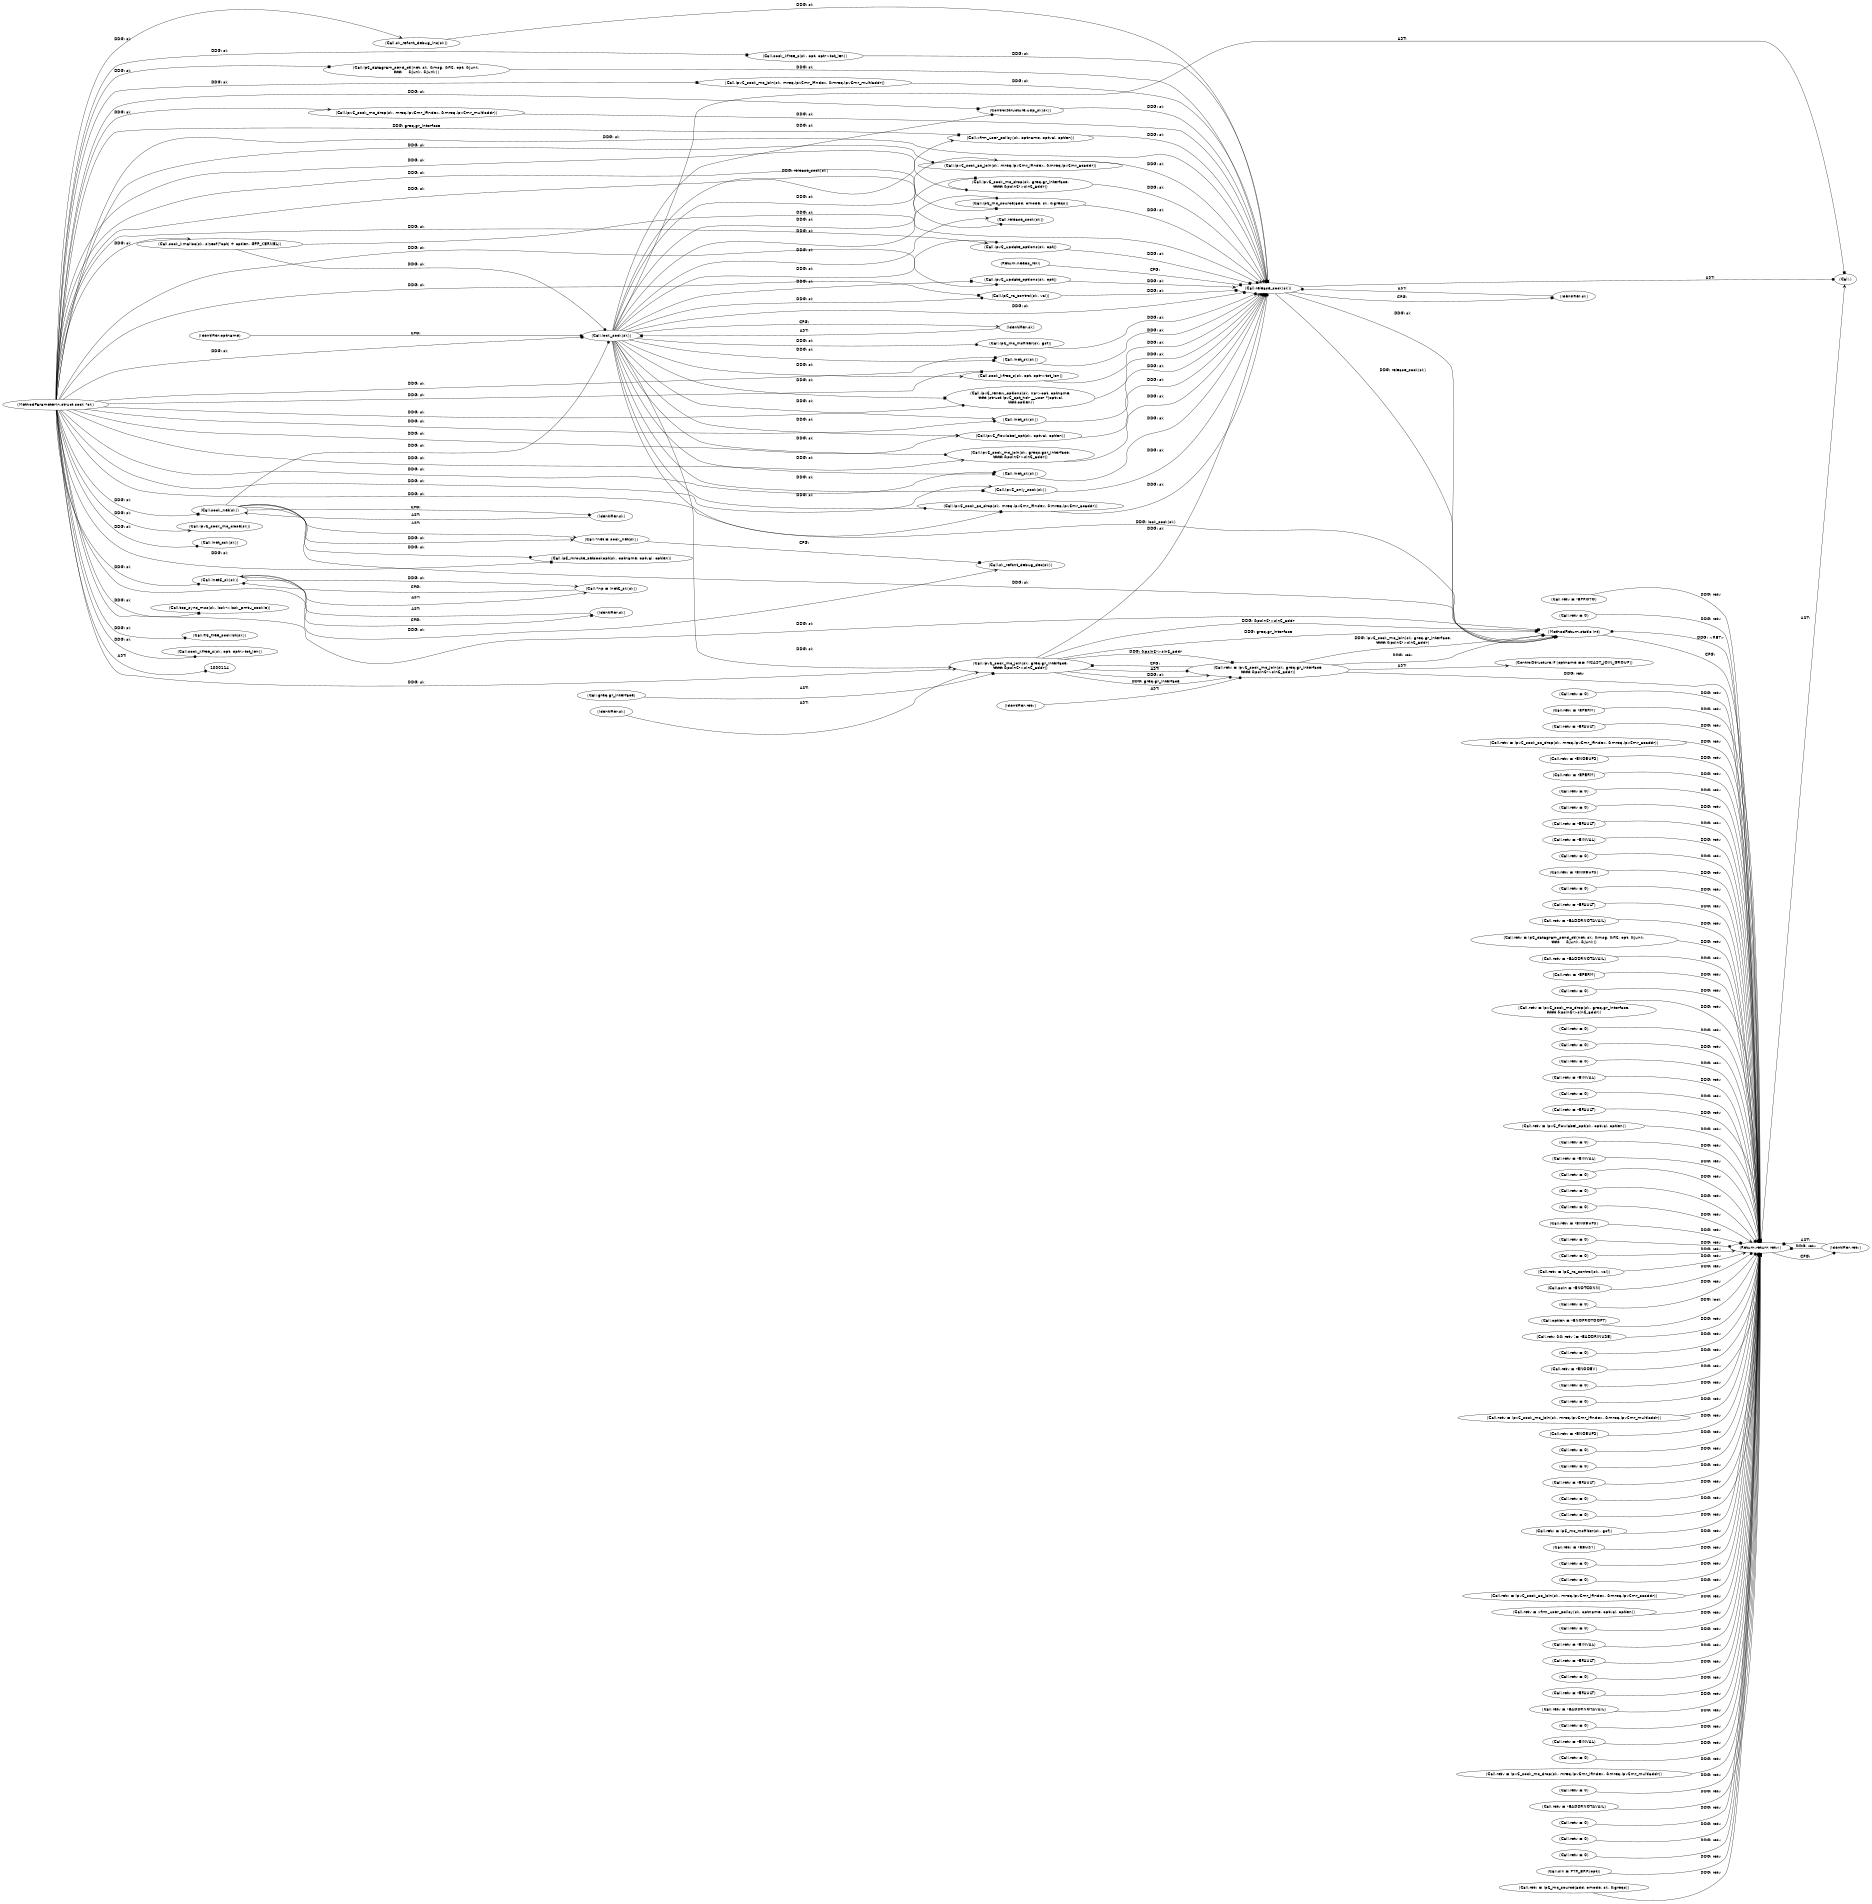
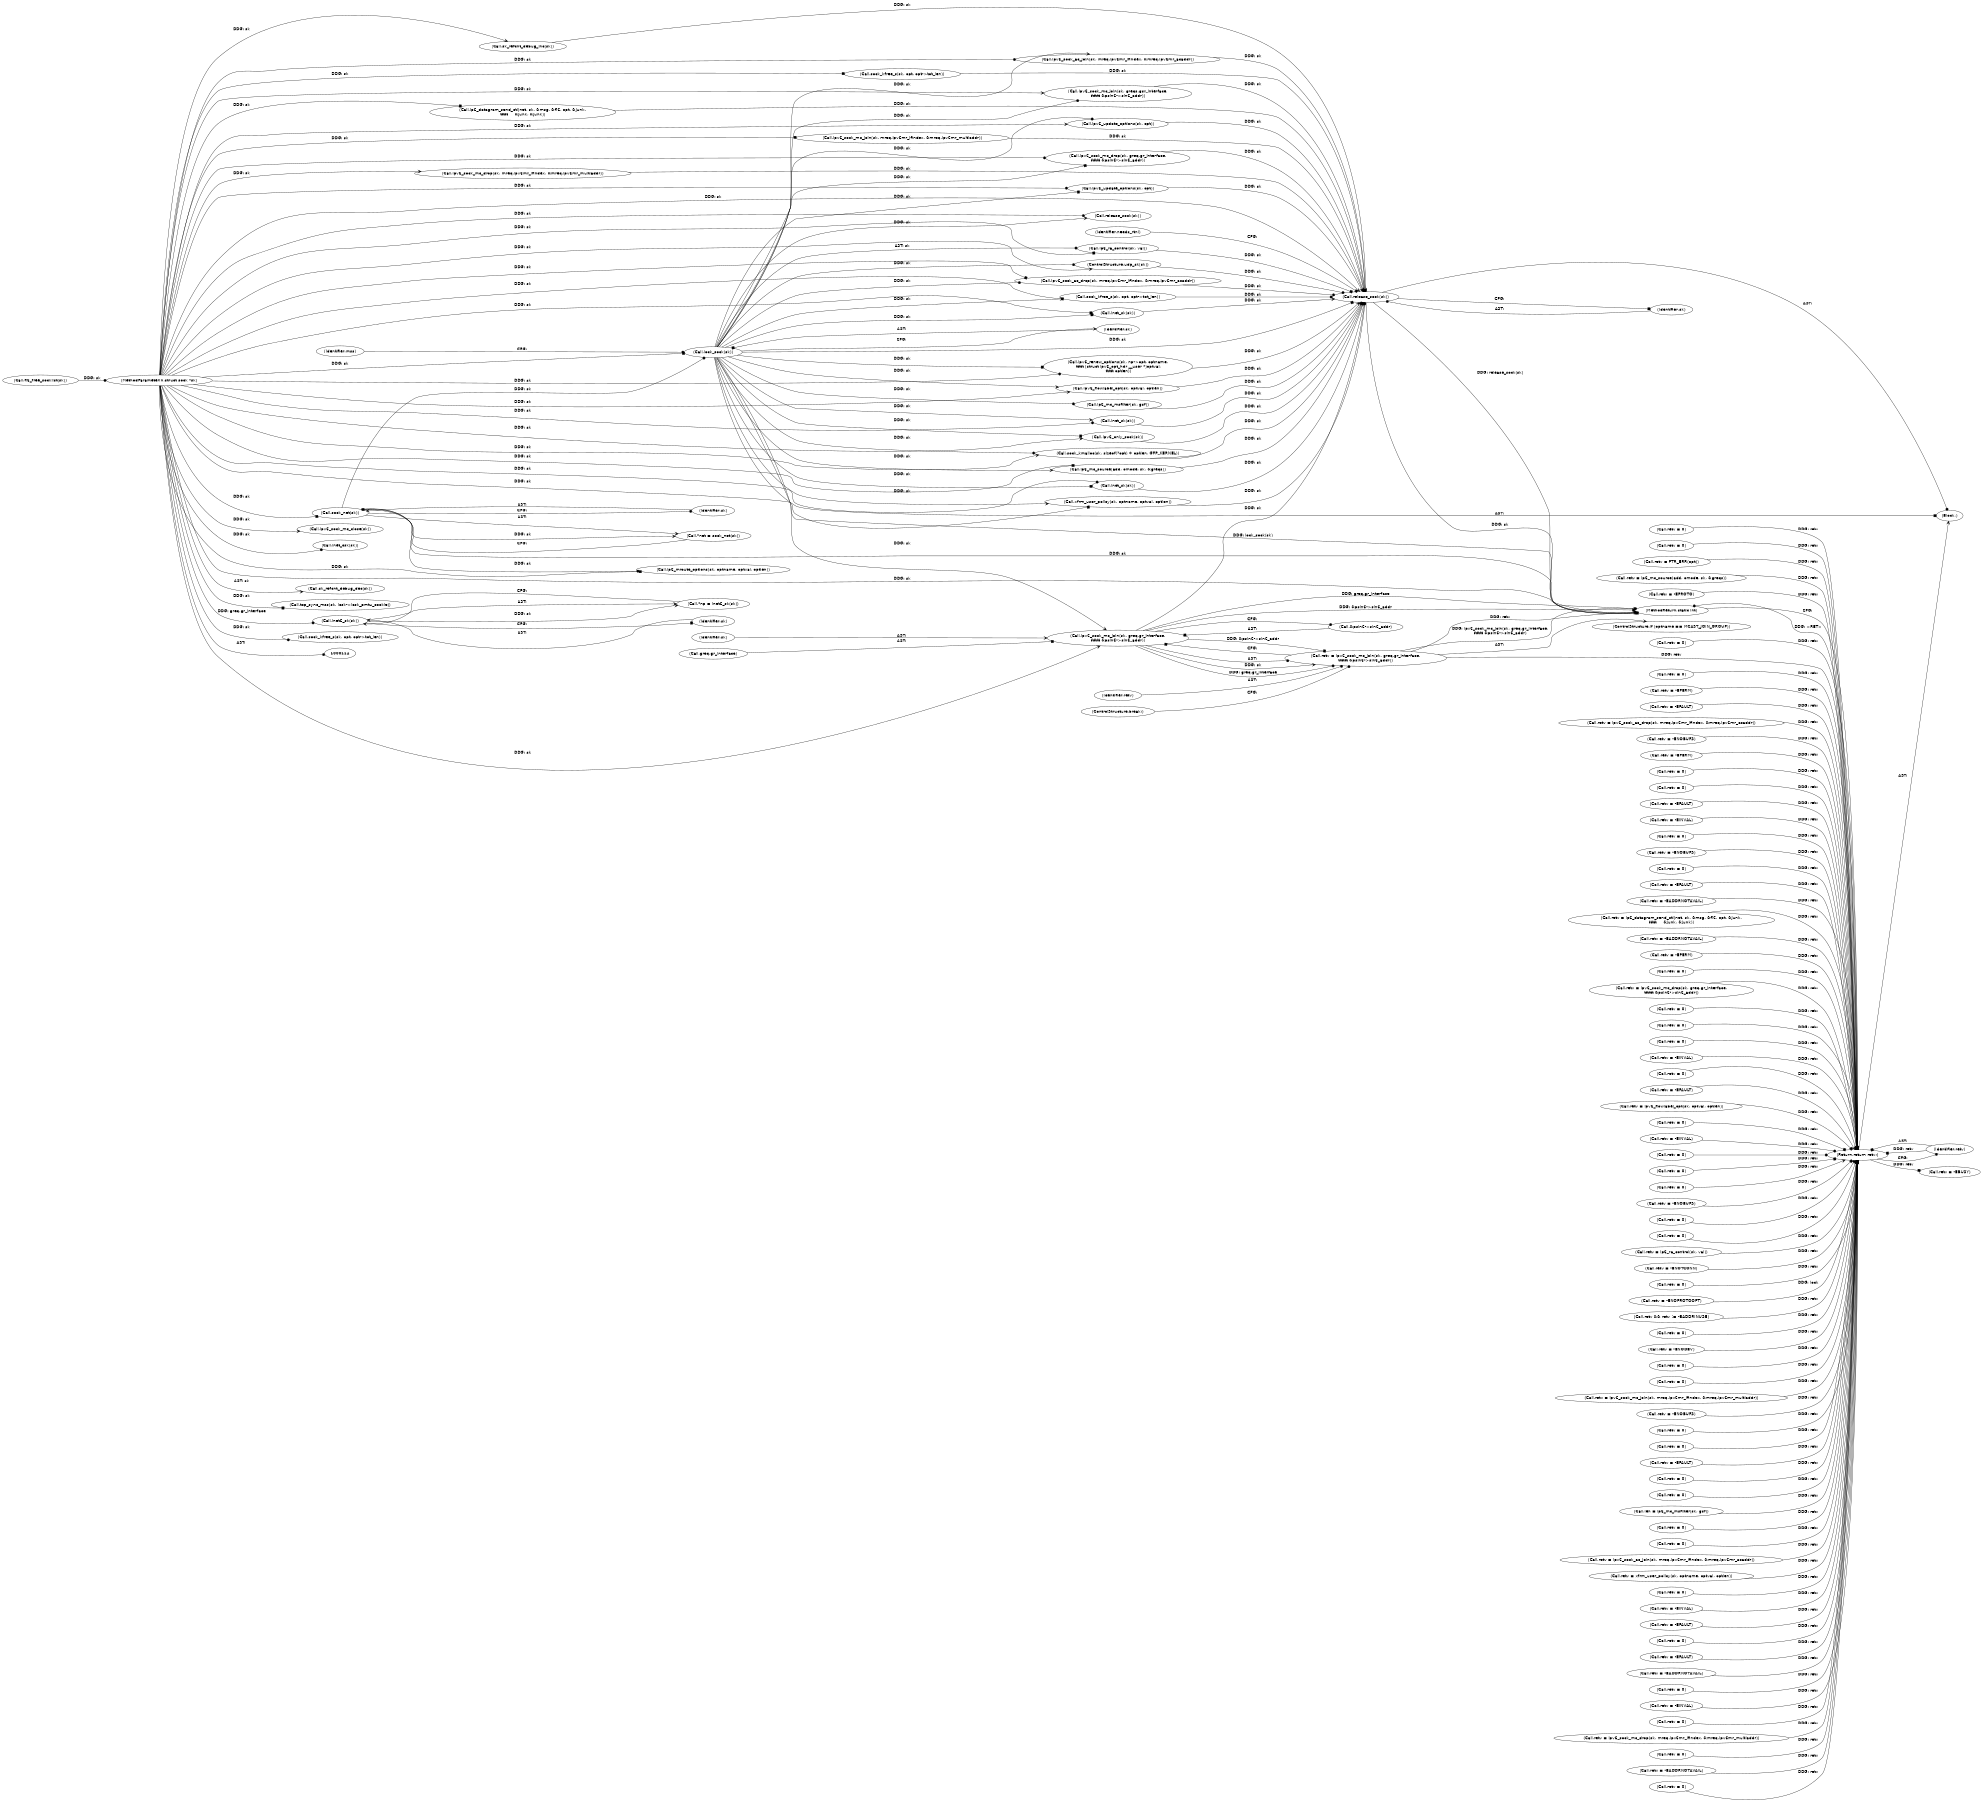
(395, 95) -> (612, 249)
(416, 126) -> (523, 481)
(805, 171) -> (902, 491)
(799, 244) -> (847, 466)
(1020, 263) -> (1118, 232)
(428, 268) -> (856, 448)
(1845, 279) -> (1950, 516)
(805, 299) -> (902, 246)
(220, 336) -> (340, 351)
(1053, 528) -> (1149, 534)
(812, 552) -> (514, 552)
(611, 558) -> (713, 570)
(82, 559) -> (91, 380)
(123, 567) -> (242, 611)
(410, 592) -> (517, 594)
none -> (1366, 627)
(416, 630) -> (242, 581)
none -> (1118, 712)
(1574, 1288) -> (1671, 1268)
(1574, 1321) -> (1671, 1301)
(1739, 1478) -> (1893, 1167)
(1574, 1531) -> (1671, 1511)
(1574, 1871) -> (1671, 562)
